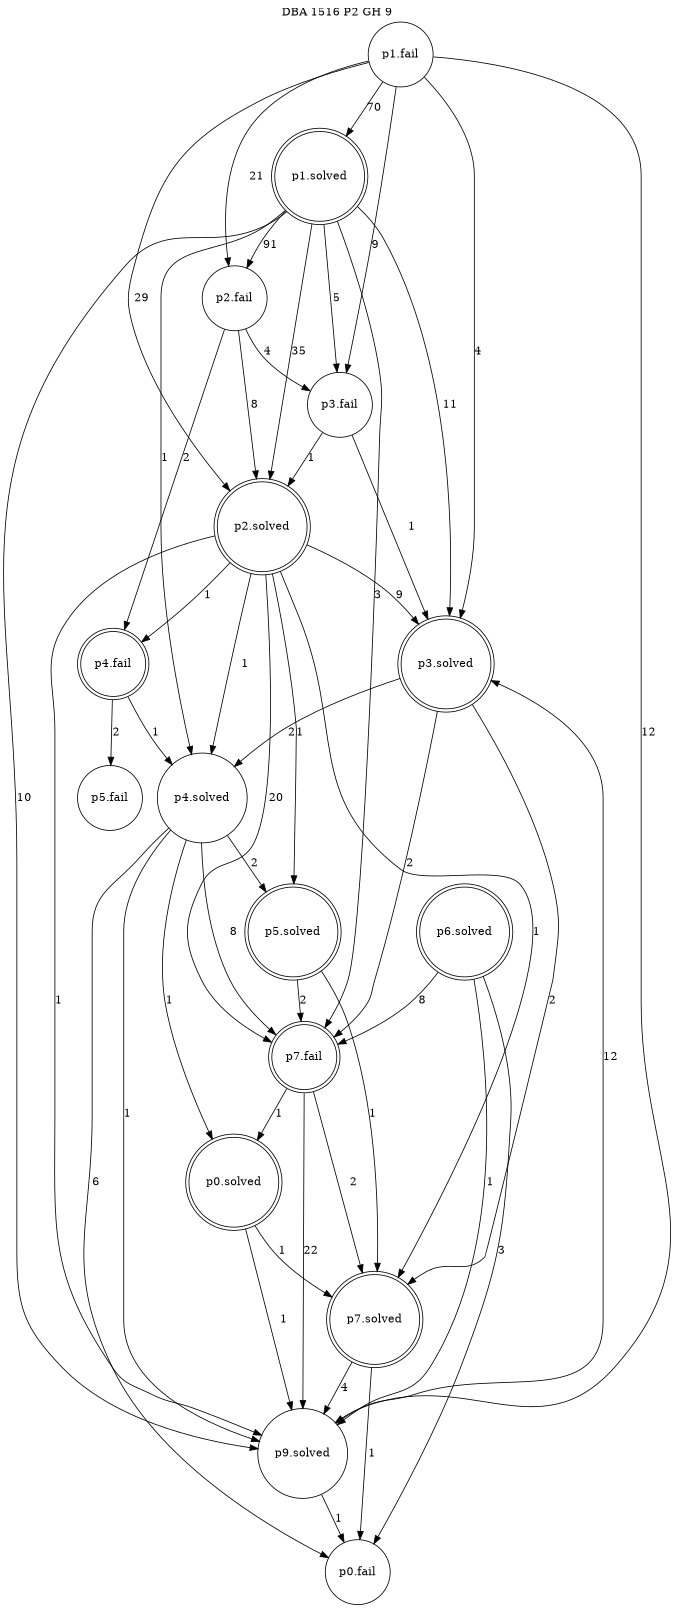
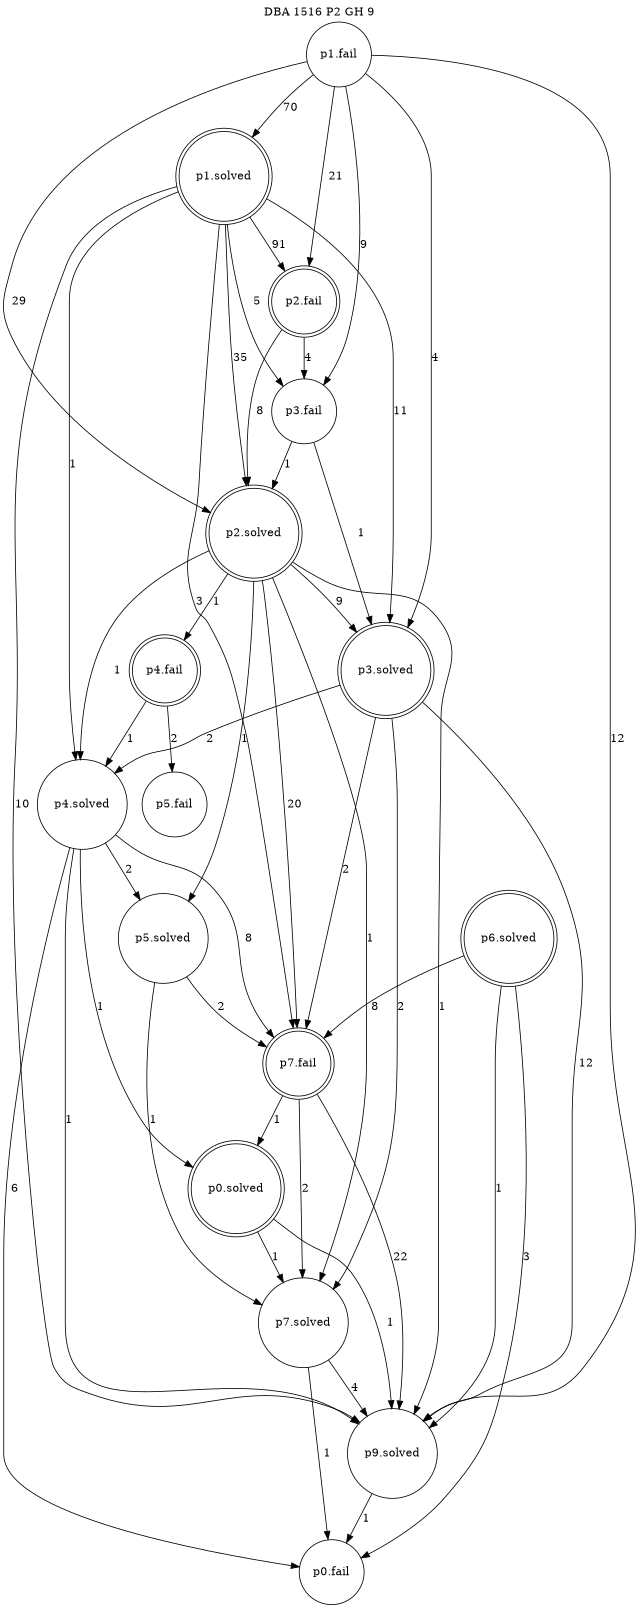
(235, 298) -> (304, 302)
(176, 476) -> none
(293, 932) -> (163, 938)
(603, 1132) -> (574, 1077)
(375, 1319) -> (303, 1323)
